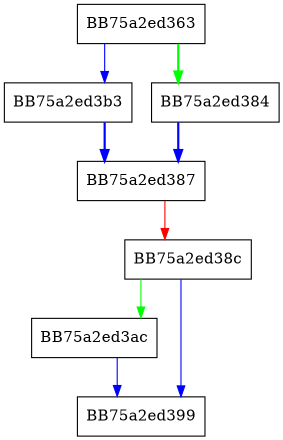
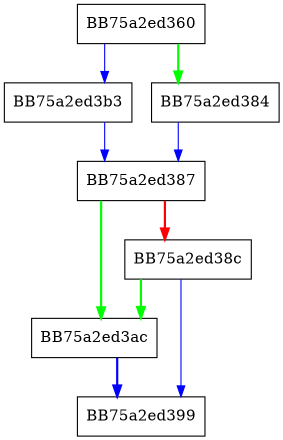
(141, 24) -> (141, 24)
(105, 136) -> (105, 136)
(178, 136) -> (178, 136)
(165, 215) -> (165, 215)
none -> (101, 254)
(141, 293) -> (141, 293)
(117, 372) -> (117, 372)
